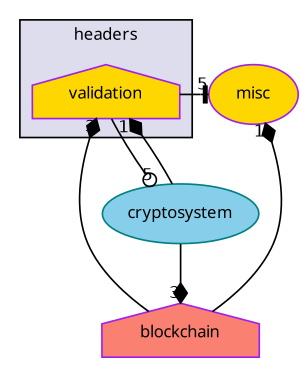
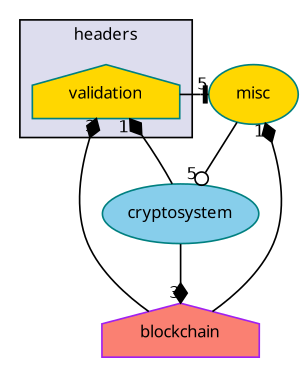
(106, 94) -> (106, 94)
(254, 94) -> (254, 94)
(129, 149) -> (221, 148)
